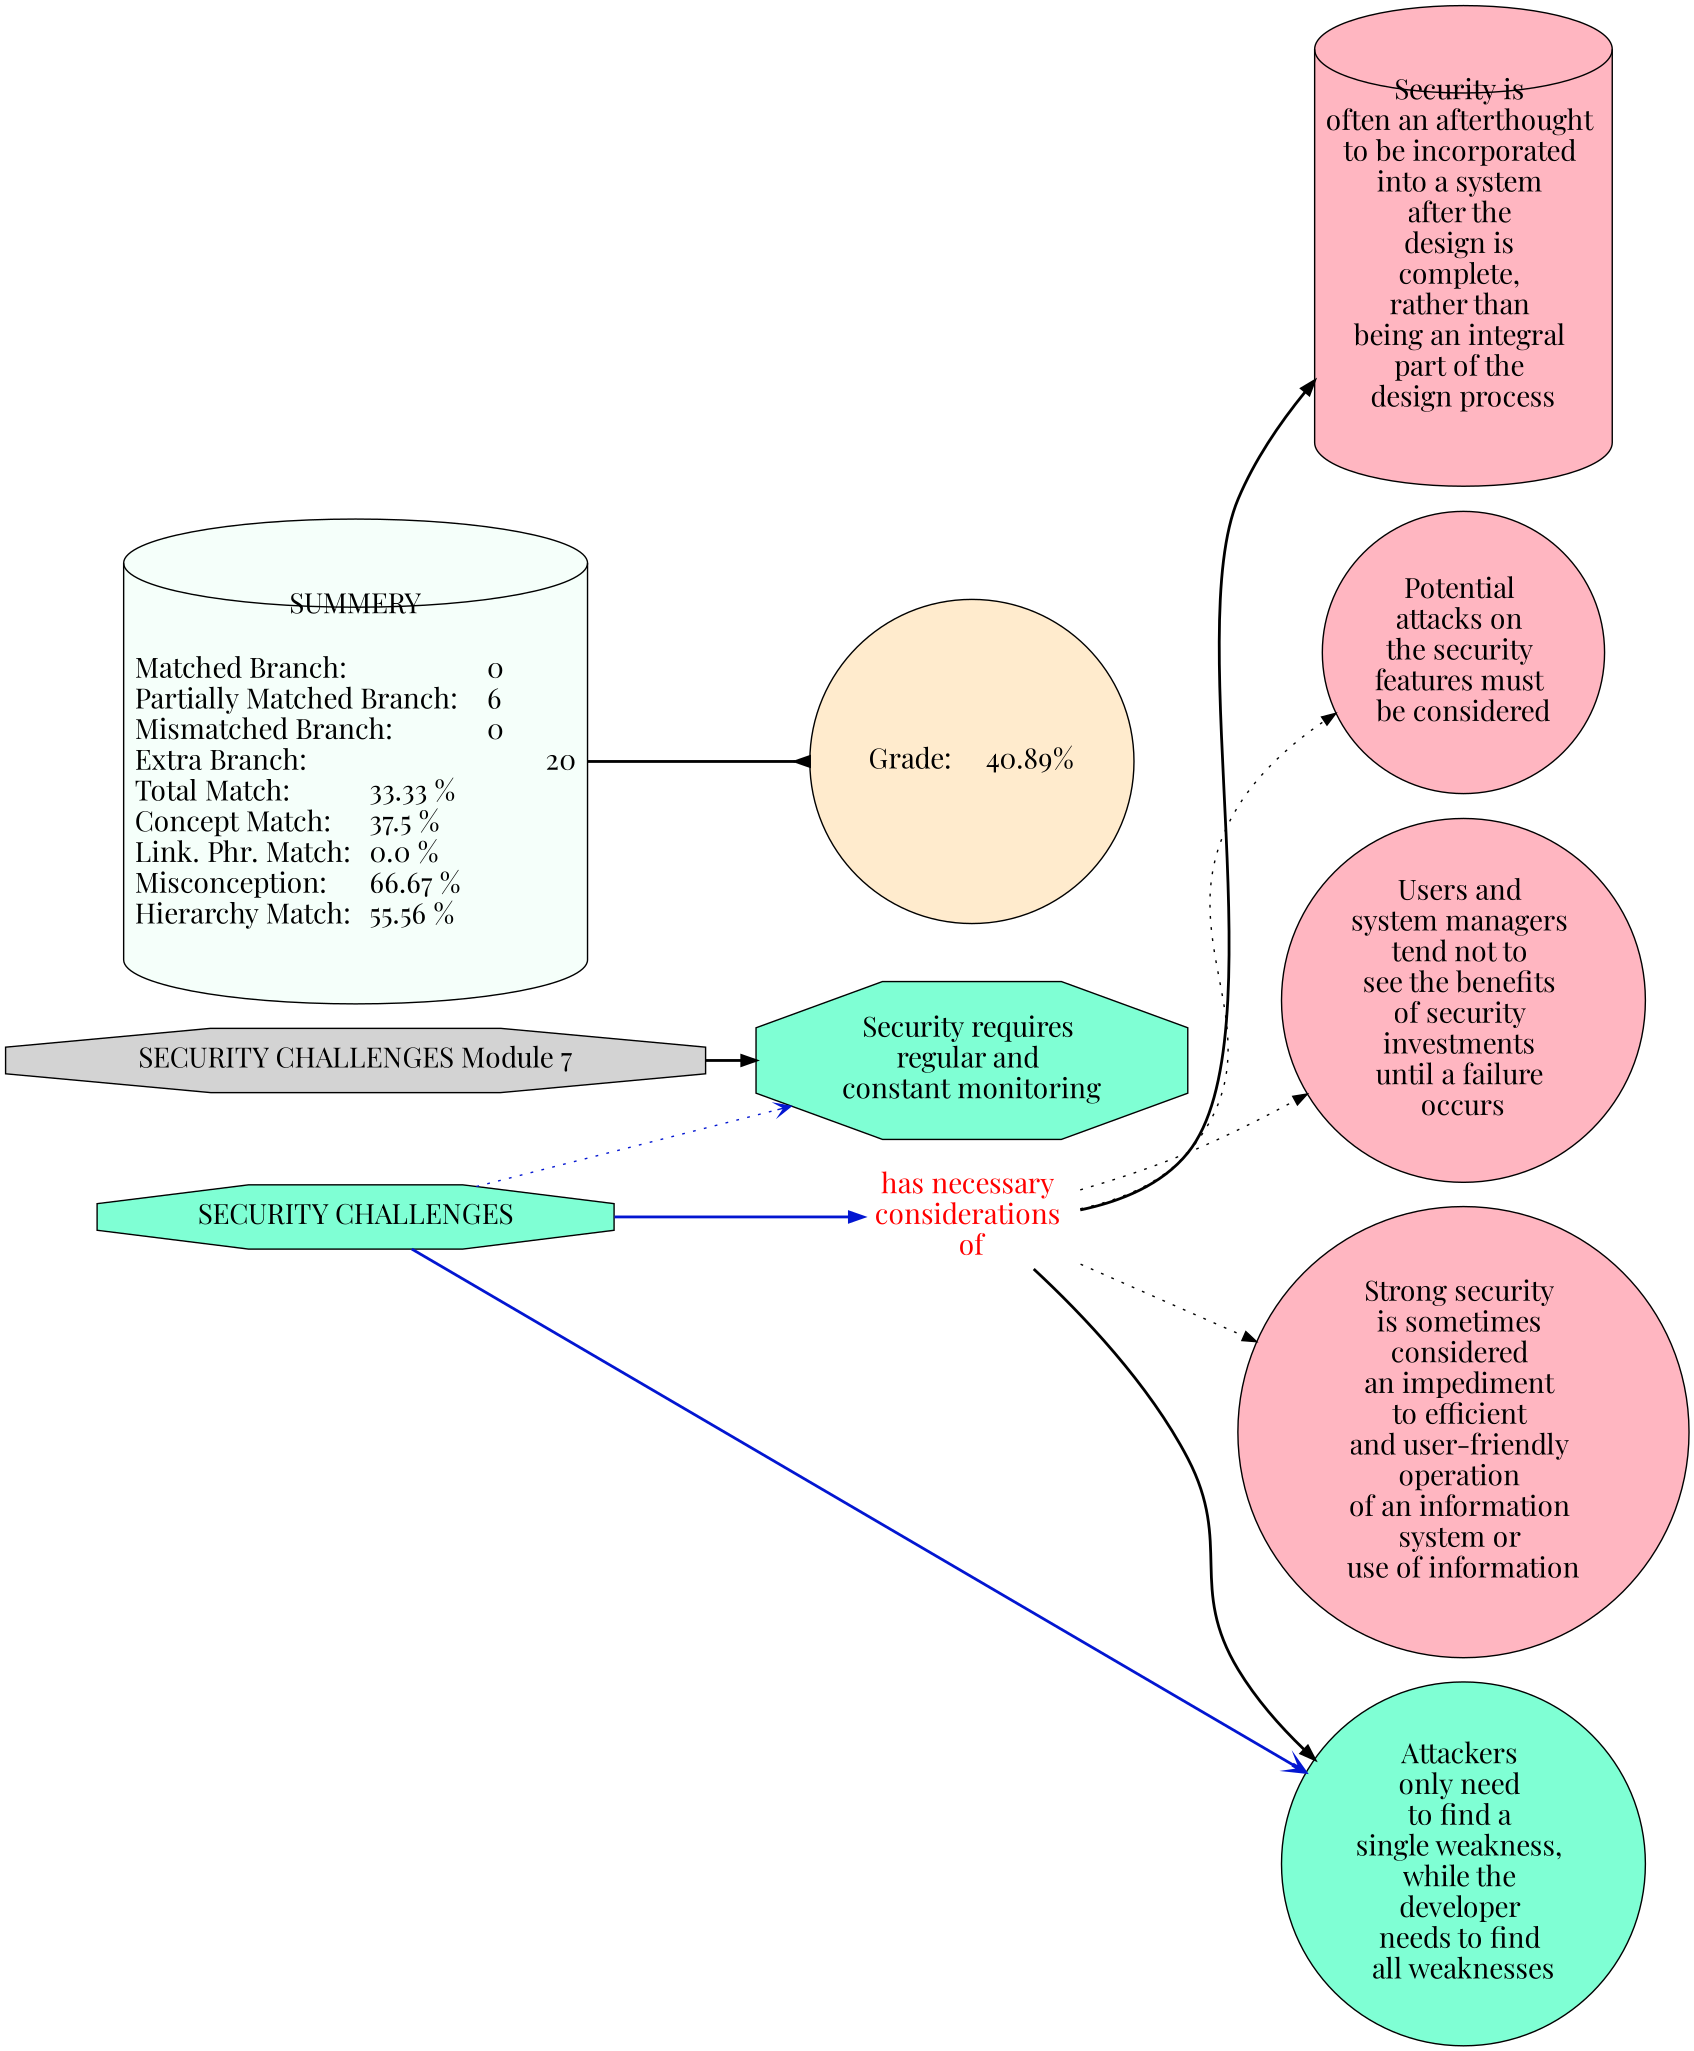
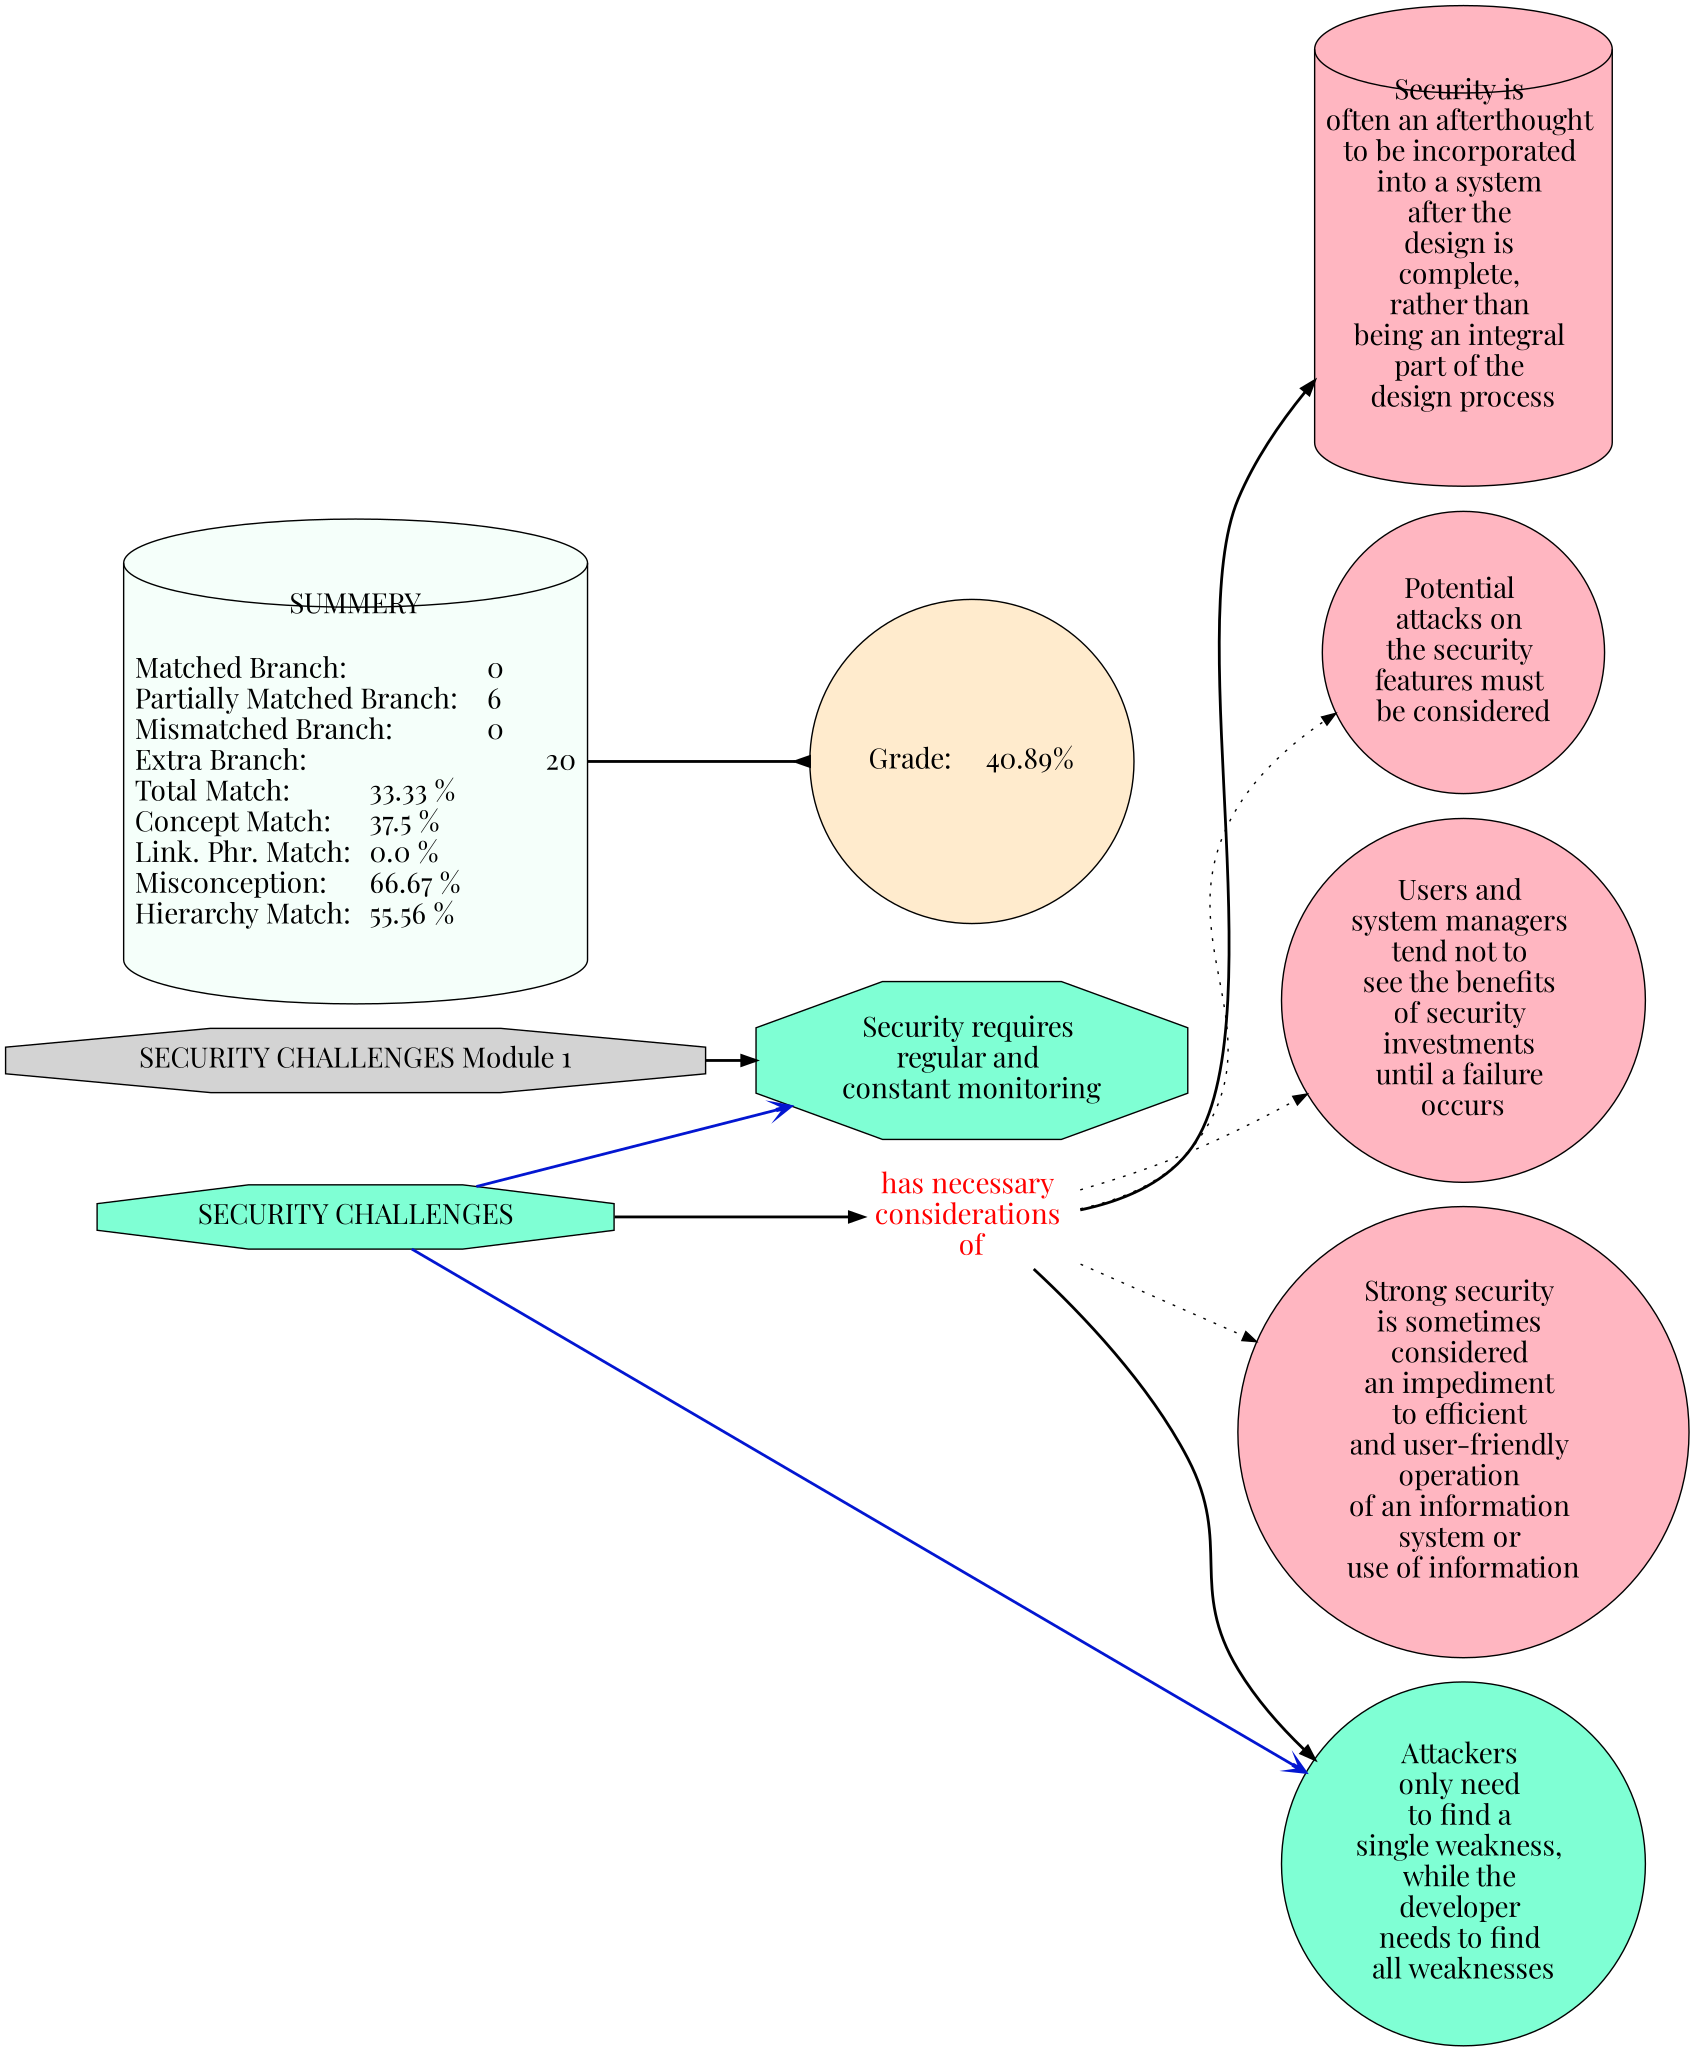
(356, 1060) -> (356, 1060)
(627, 1148) -> (627, 1148)
(732, 1217) -> (732, 1217)
